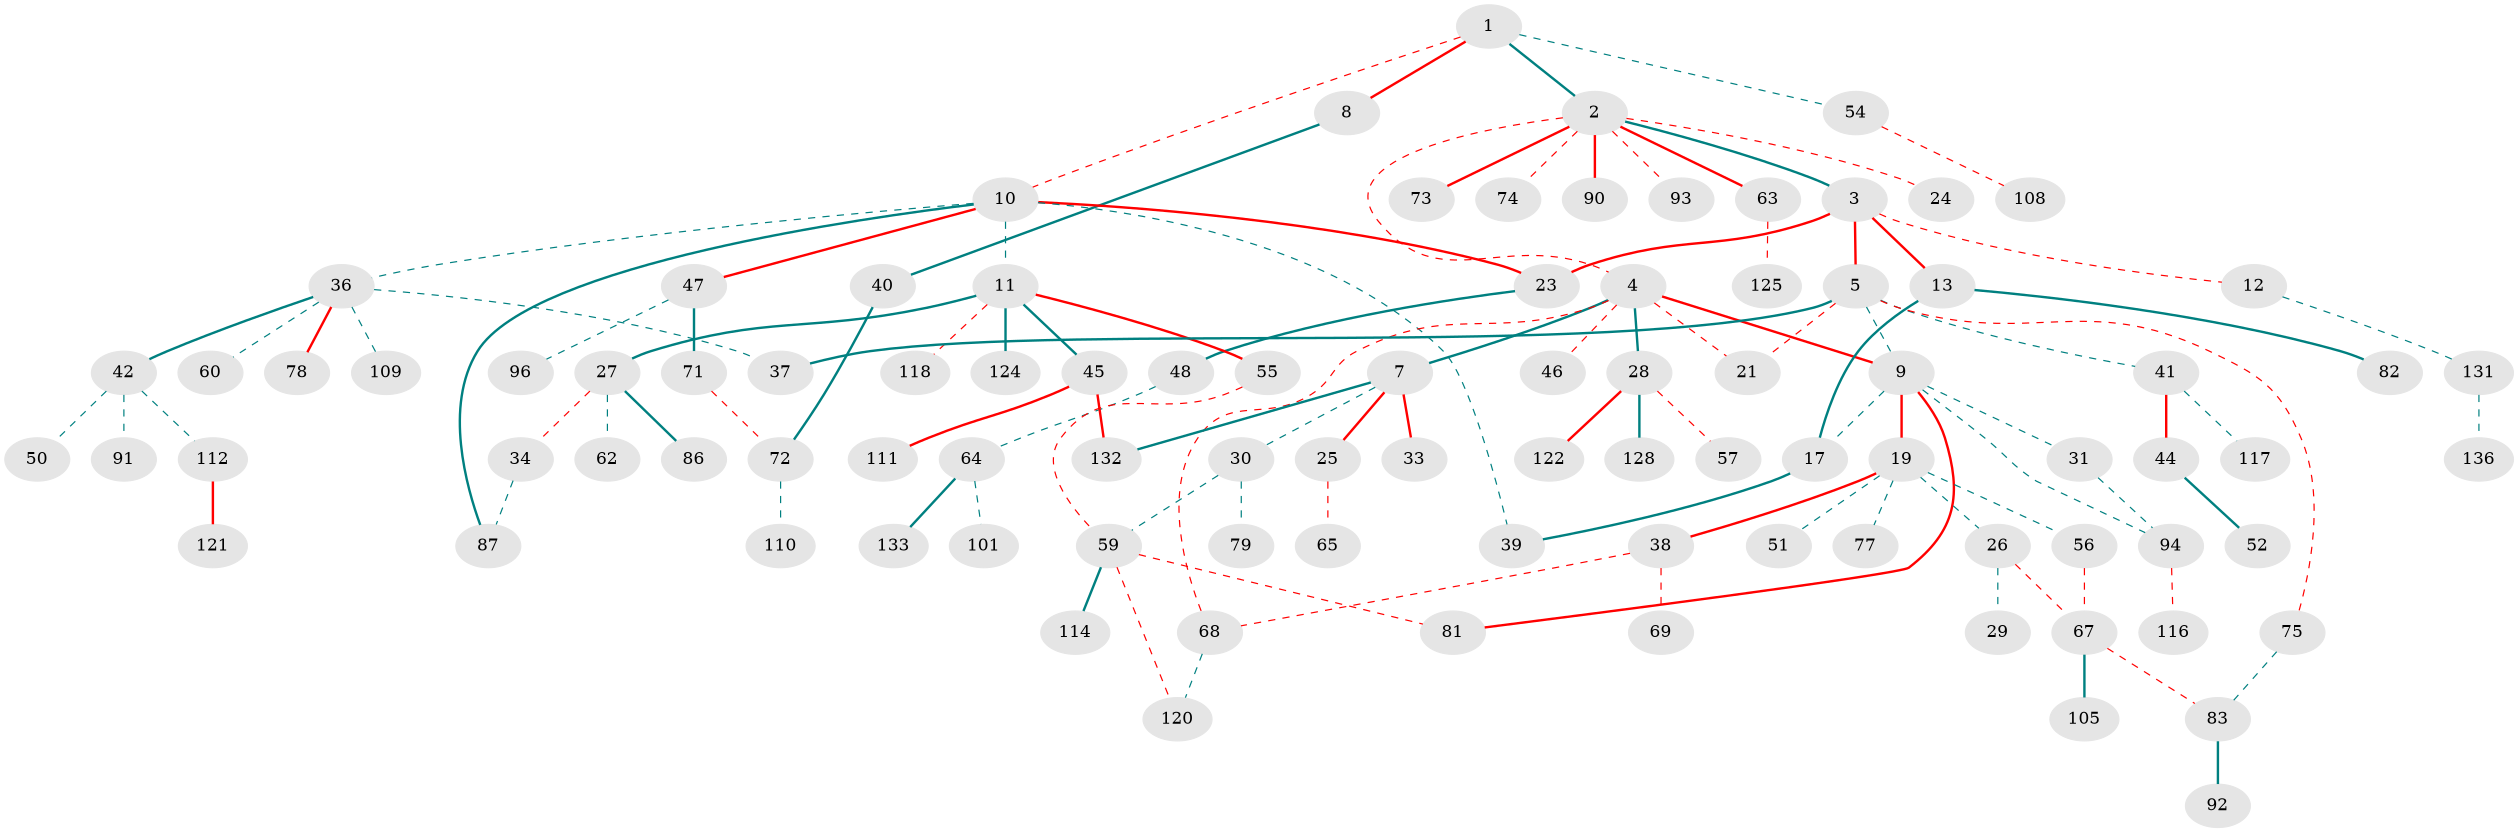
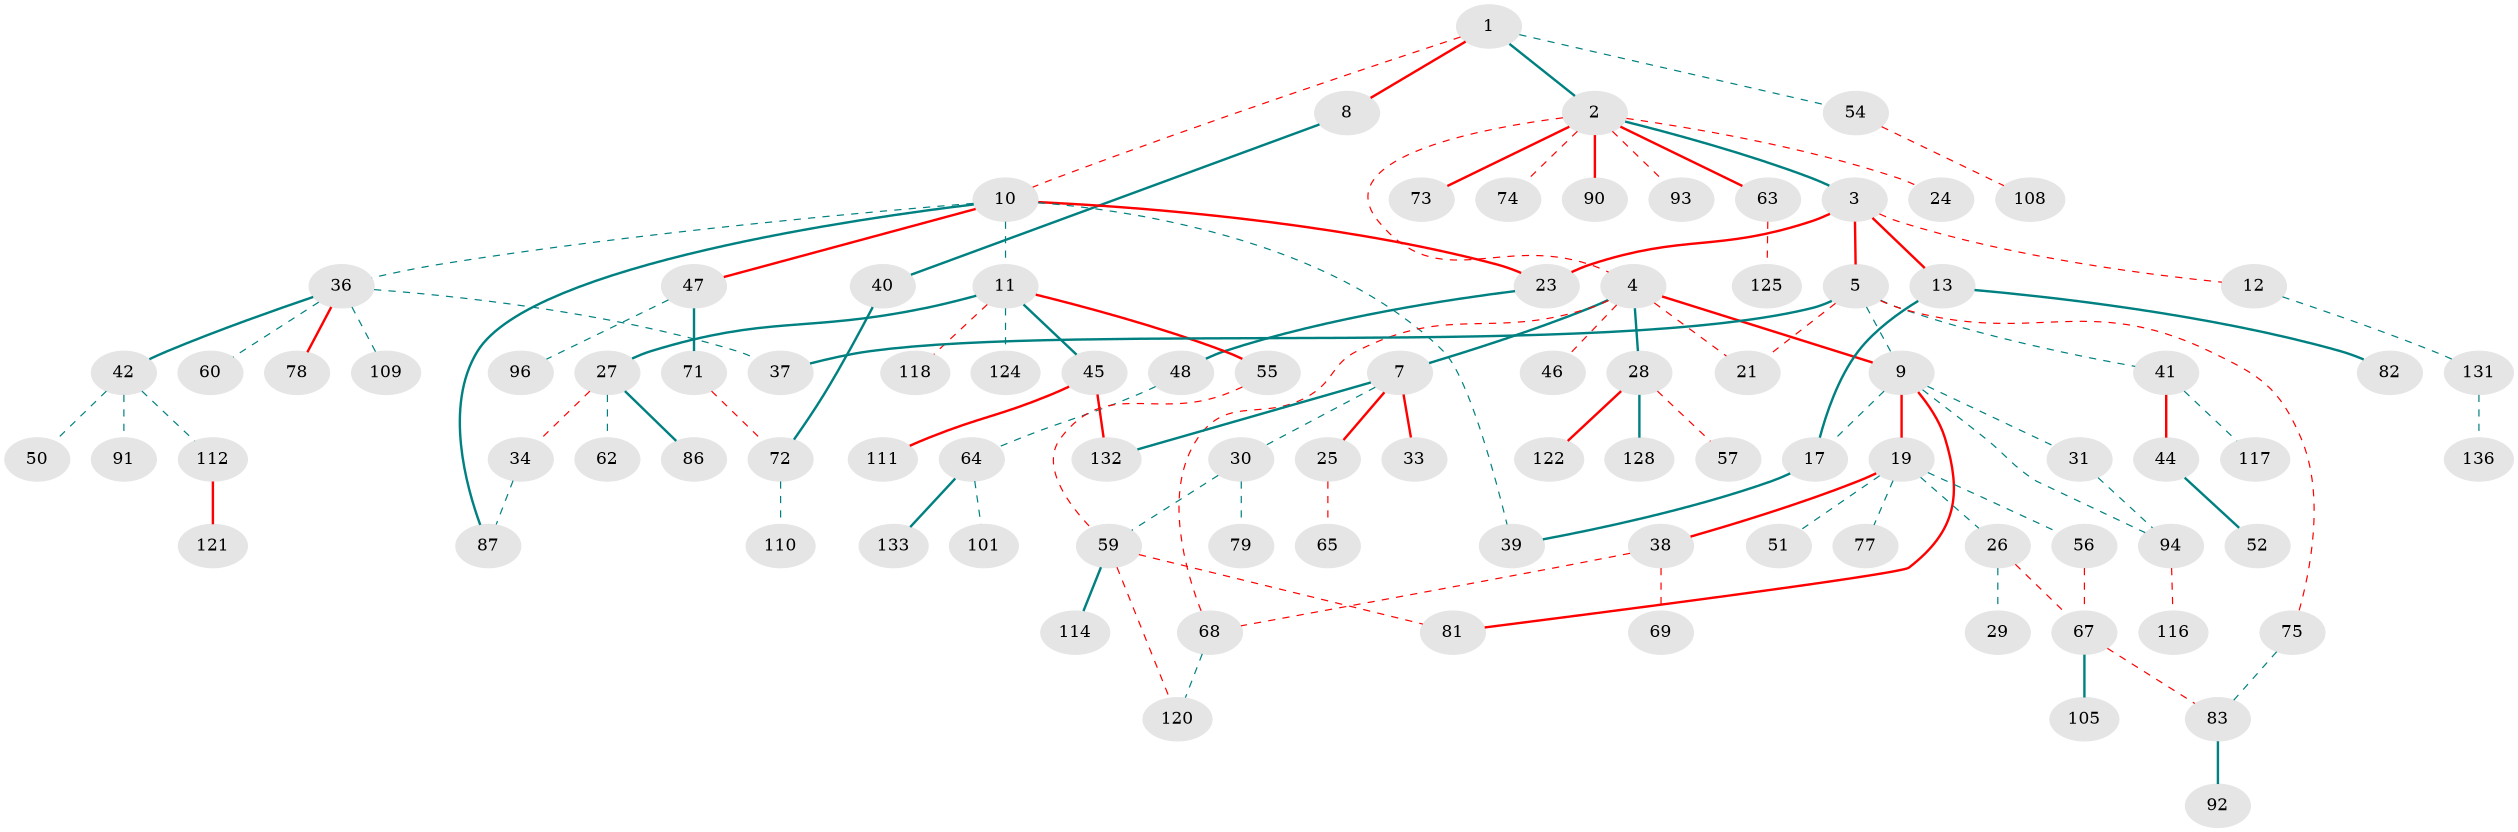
(1006, 330) -> (1006, 330)
